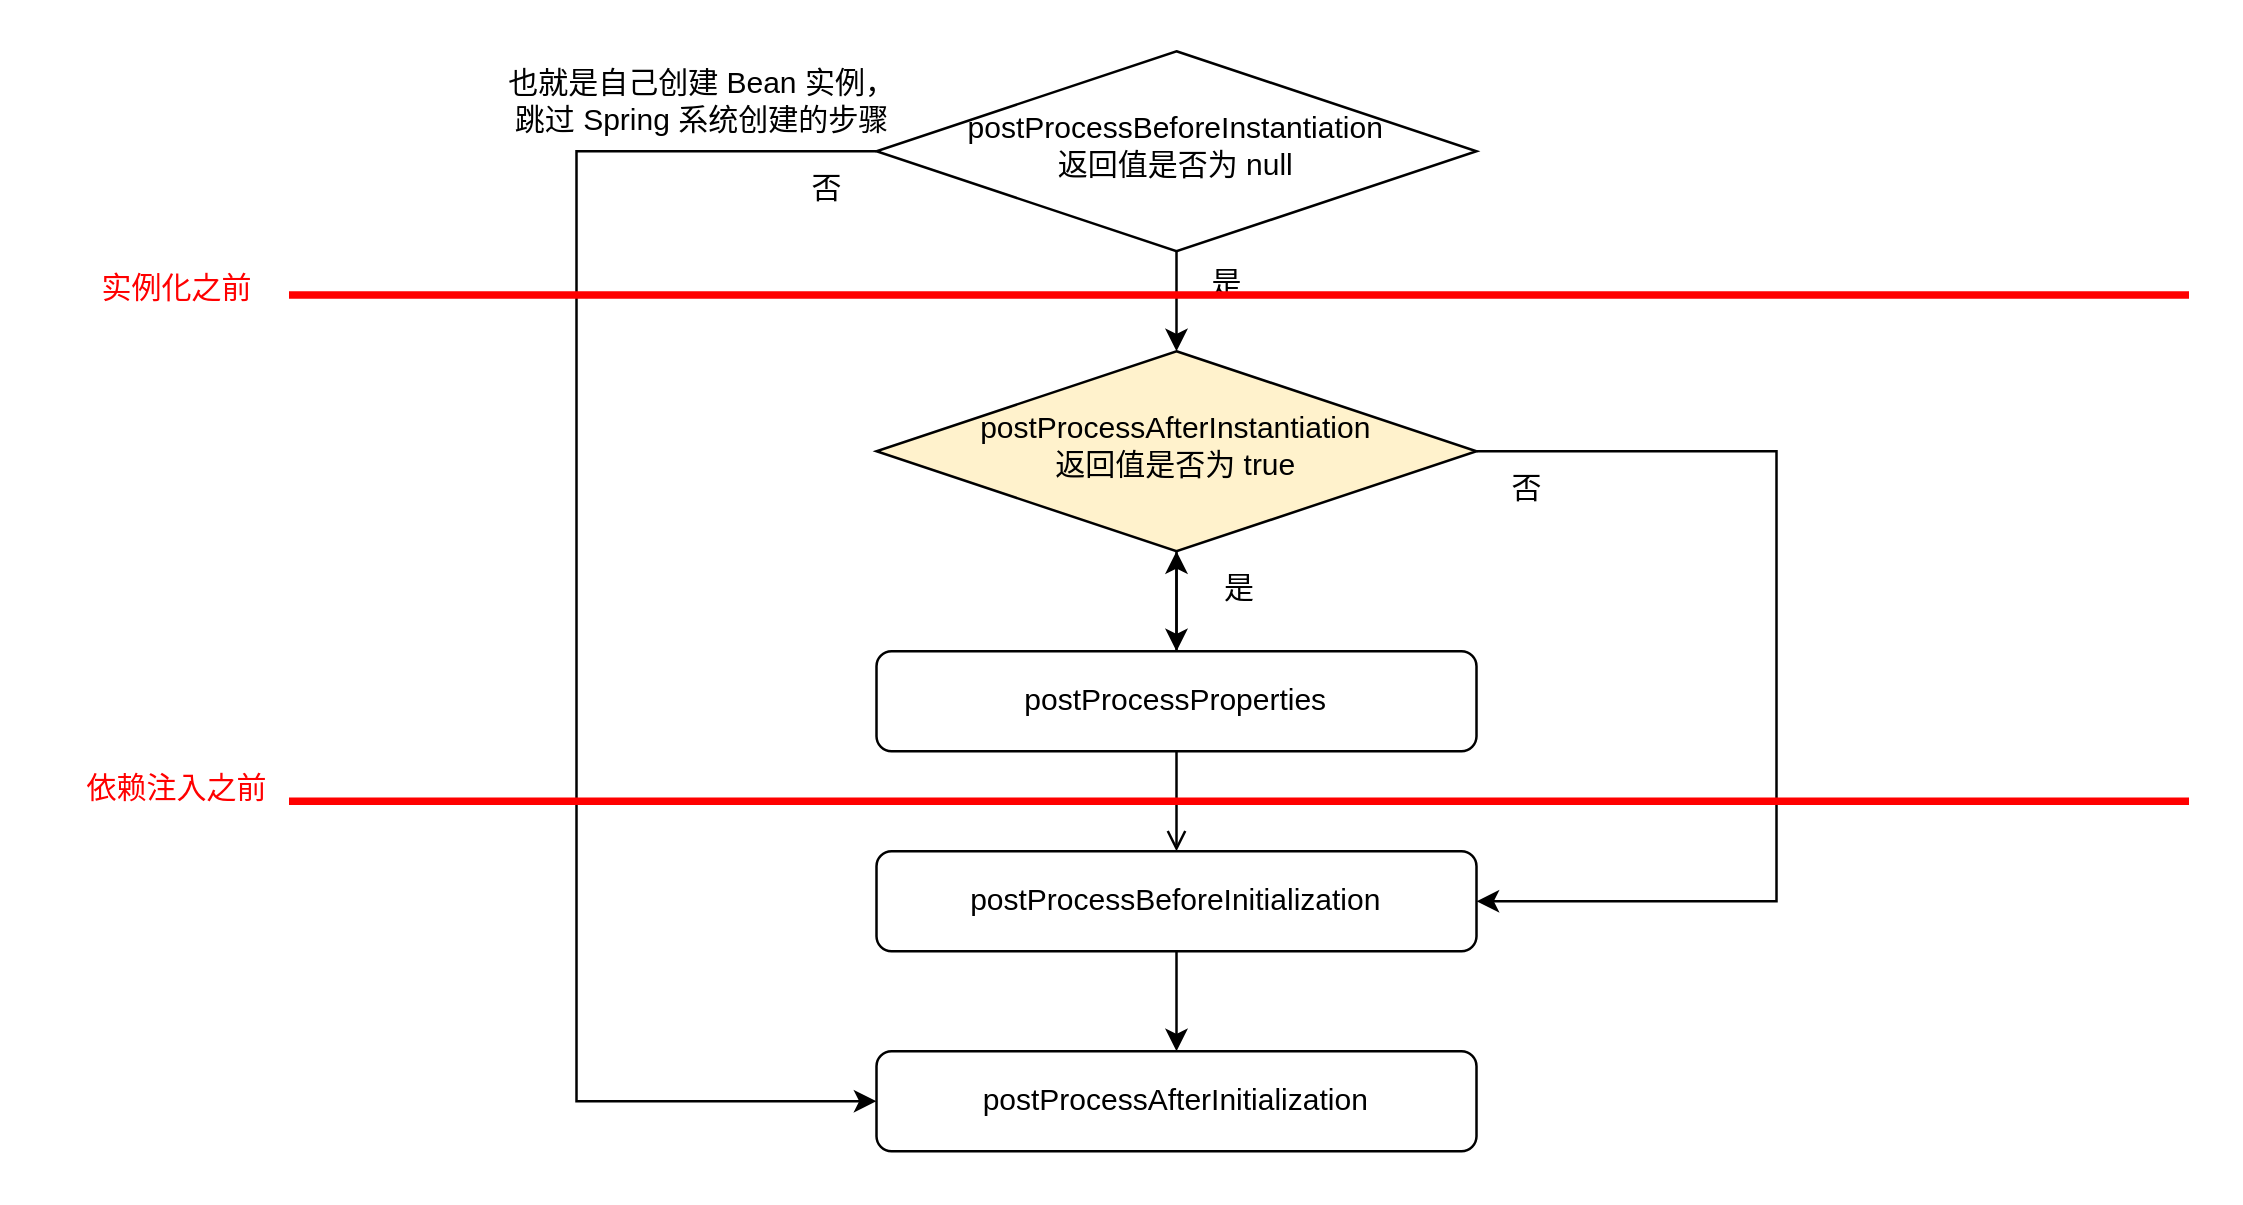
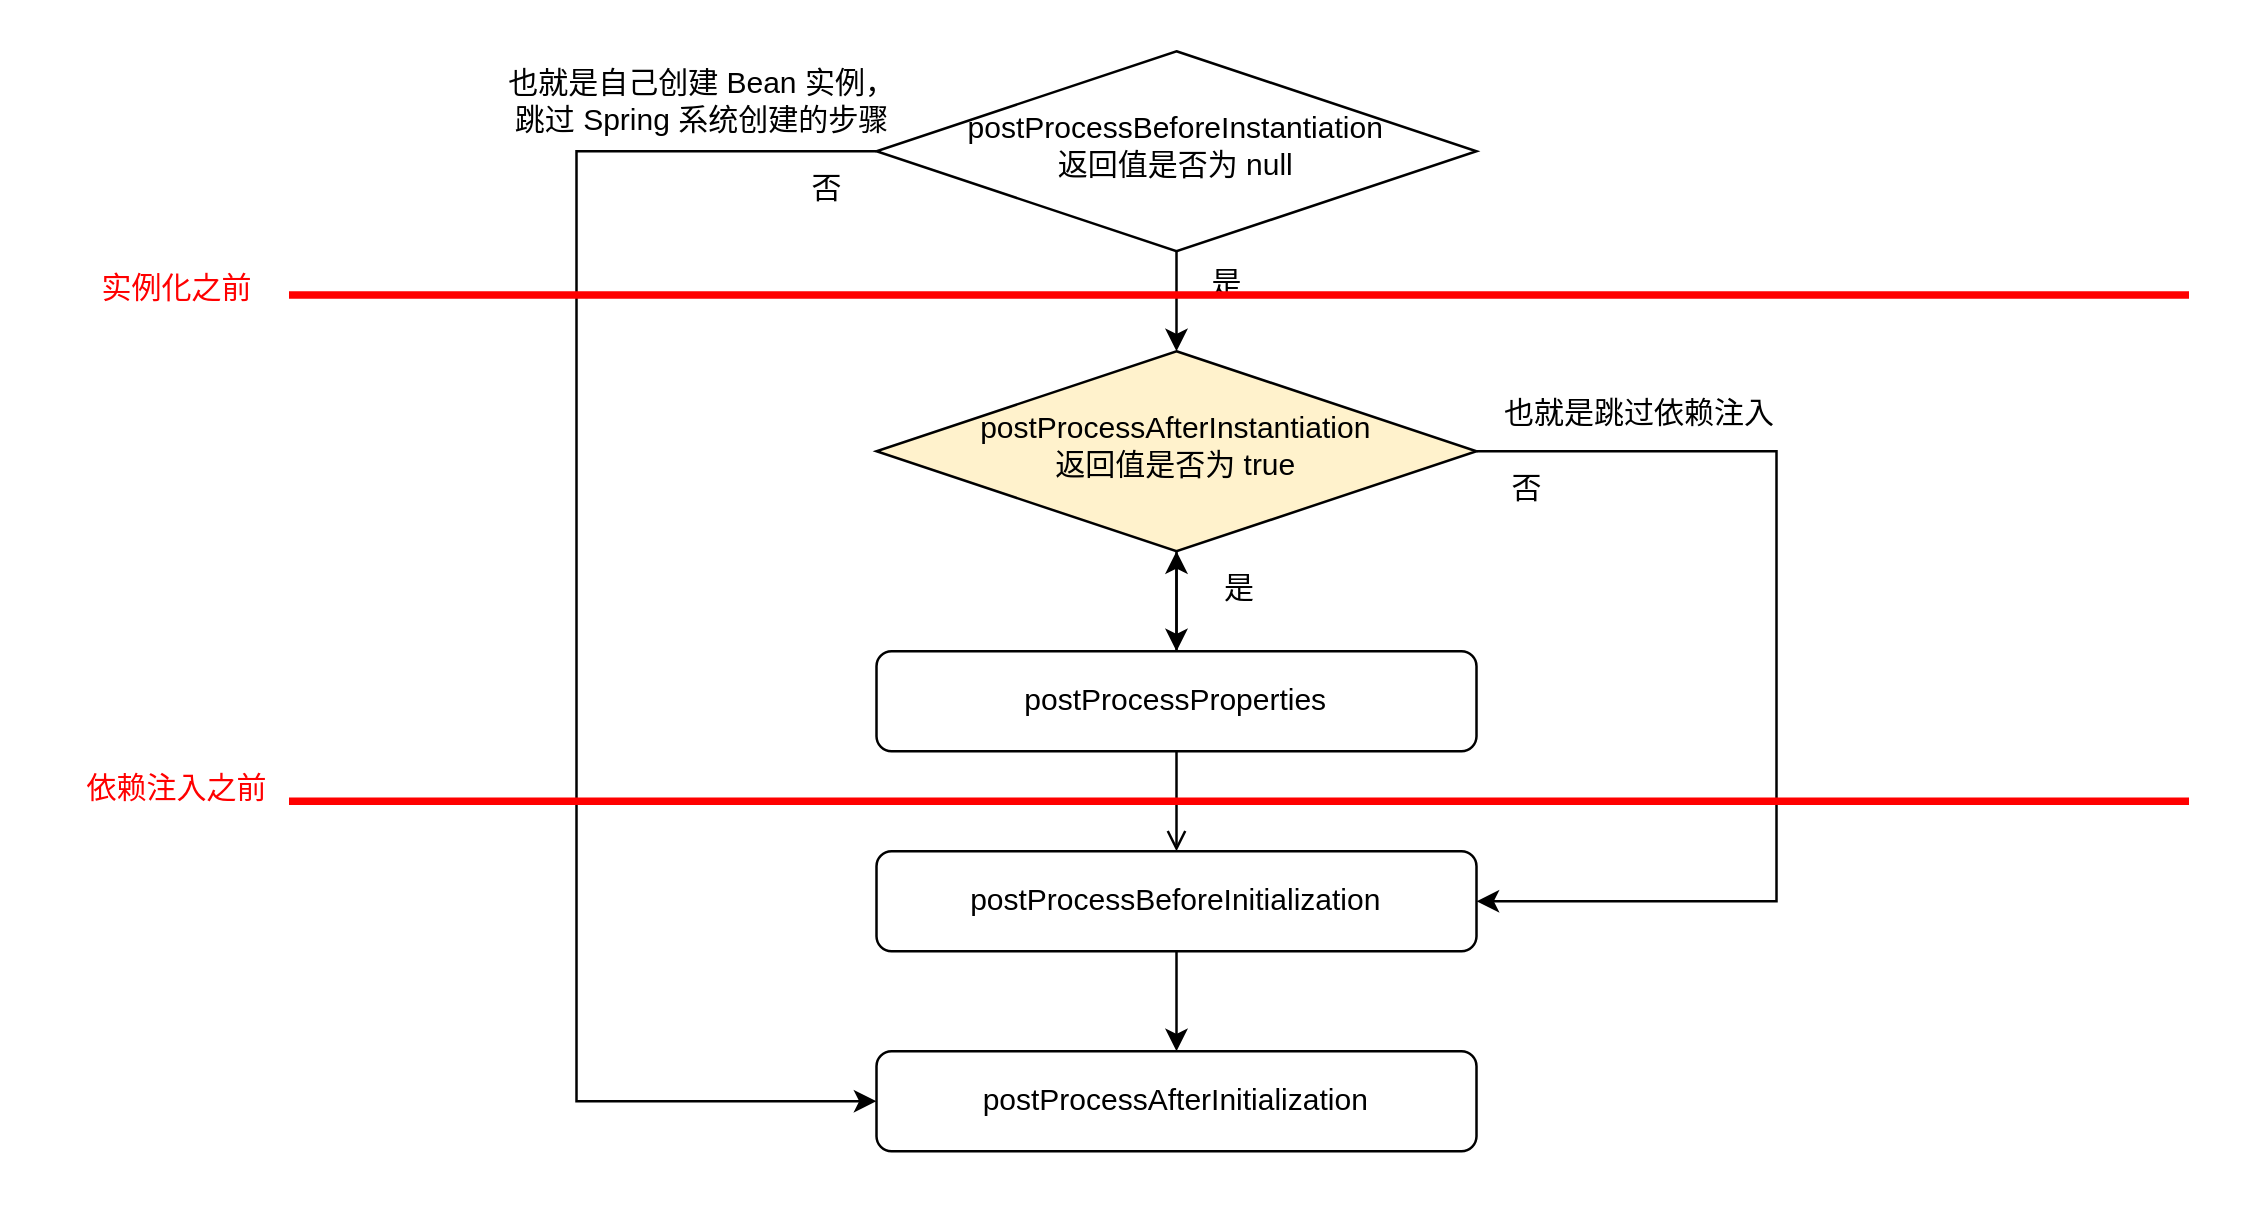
none -> (1639, 414)
